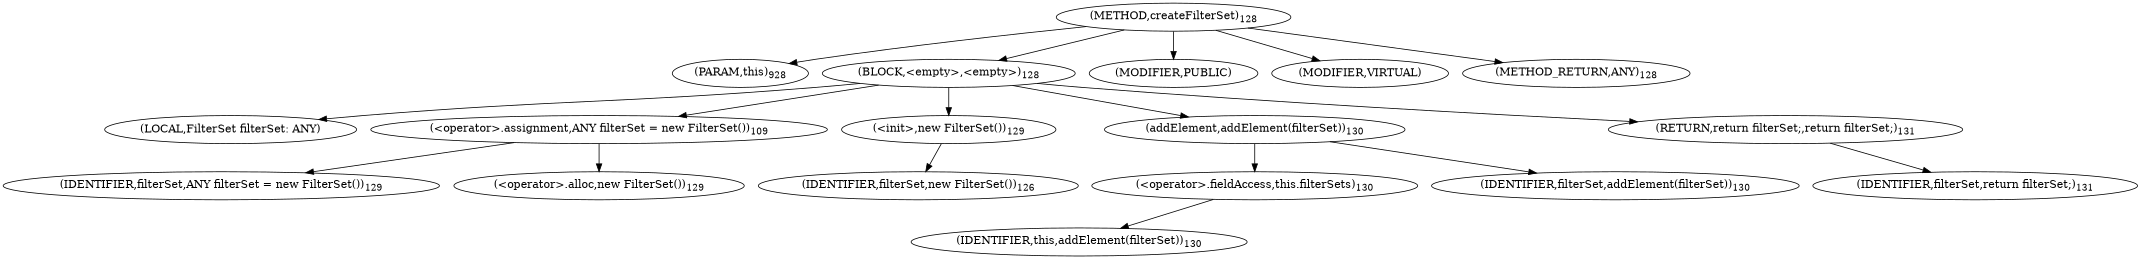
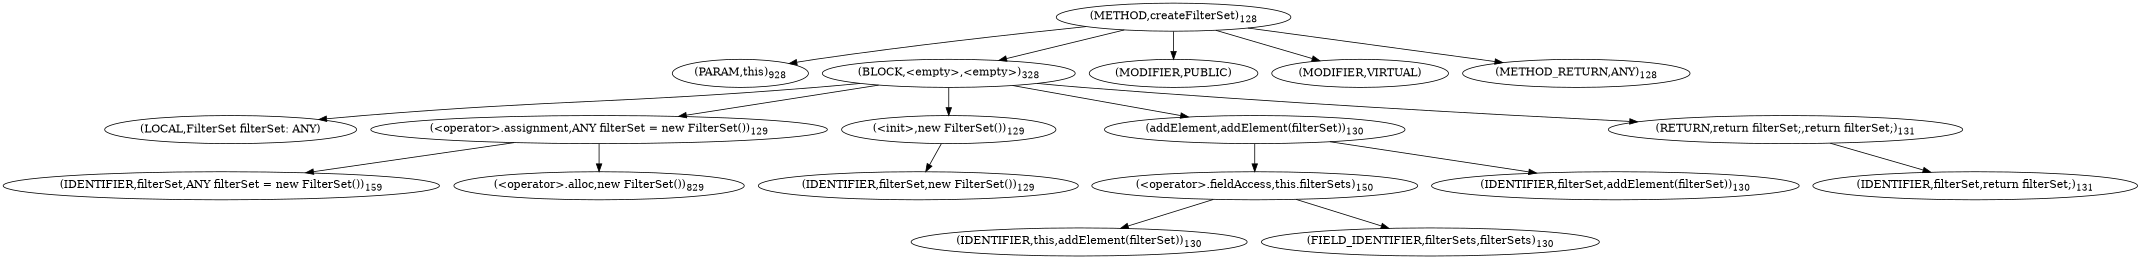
(1031, 72) -> (1031, 72)
(759, 128) -> (759, 128)
(374, 185) -> (374, 185)
(695, 185) -> (695, 185)
(1026, 185) -> (1026, 185)
(1365, 185) -> (1365, 185)
none -> (1430, 242)
